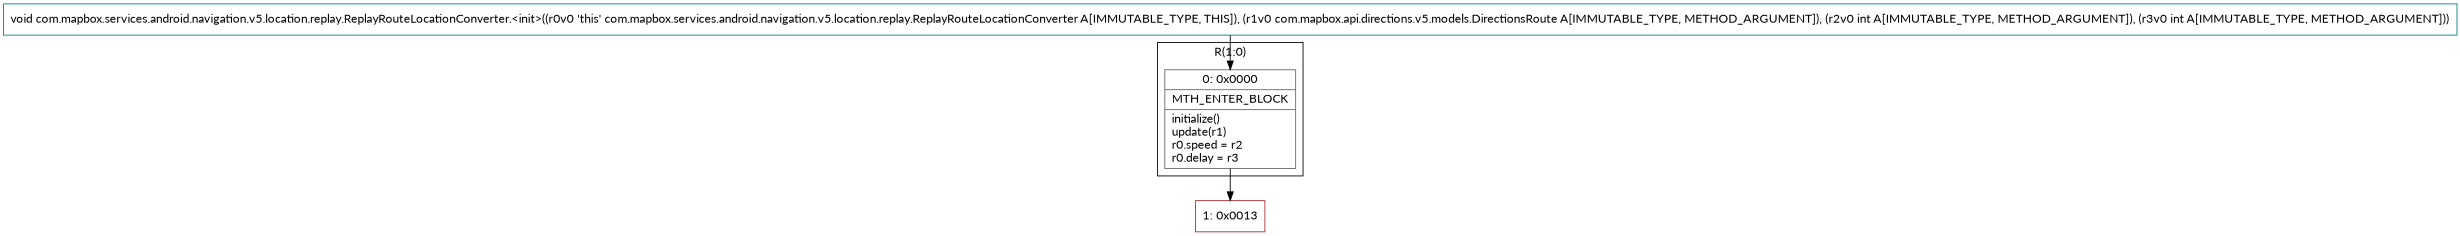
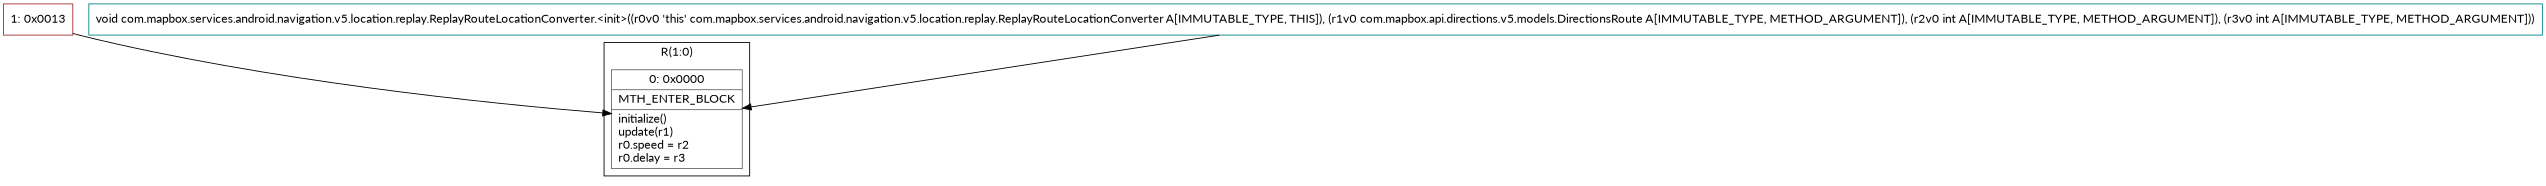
(1230, 181) -> (336, 83)
